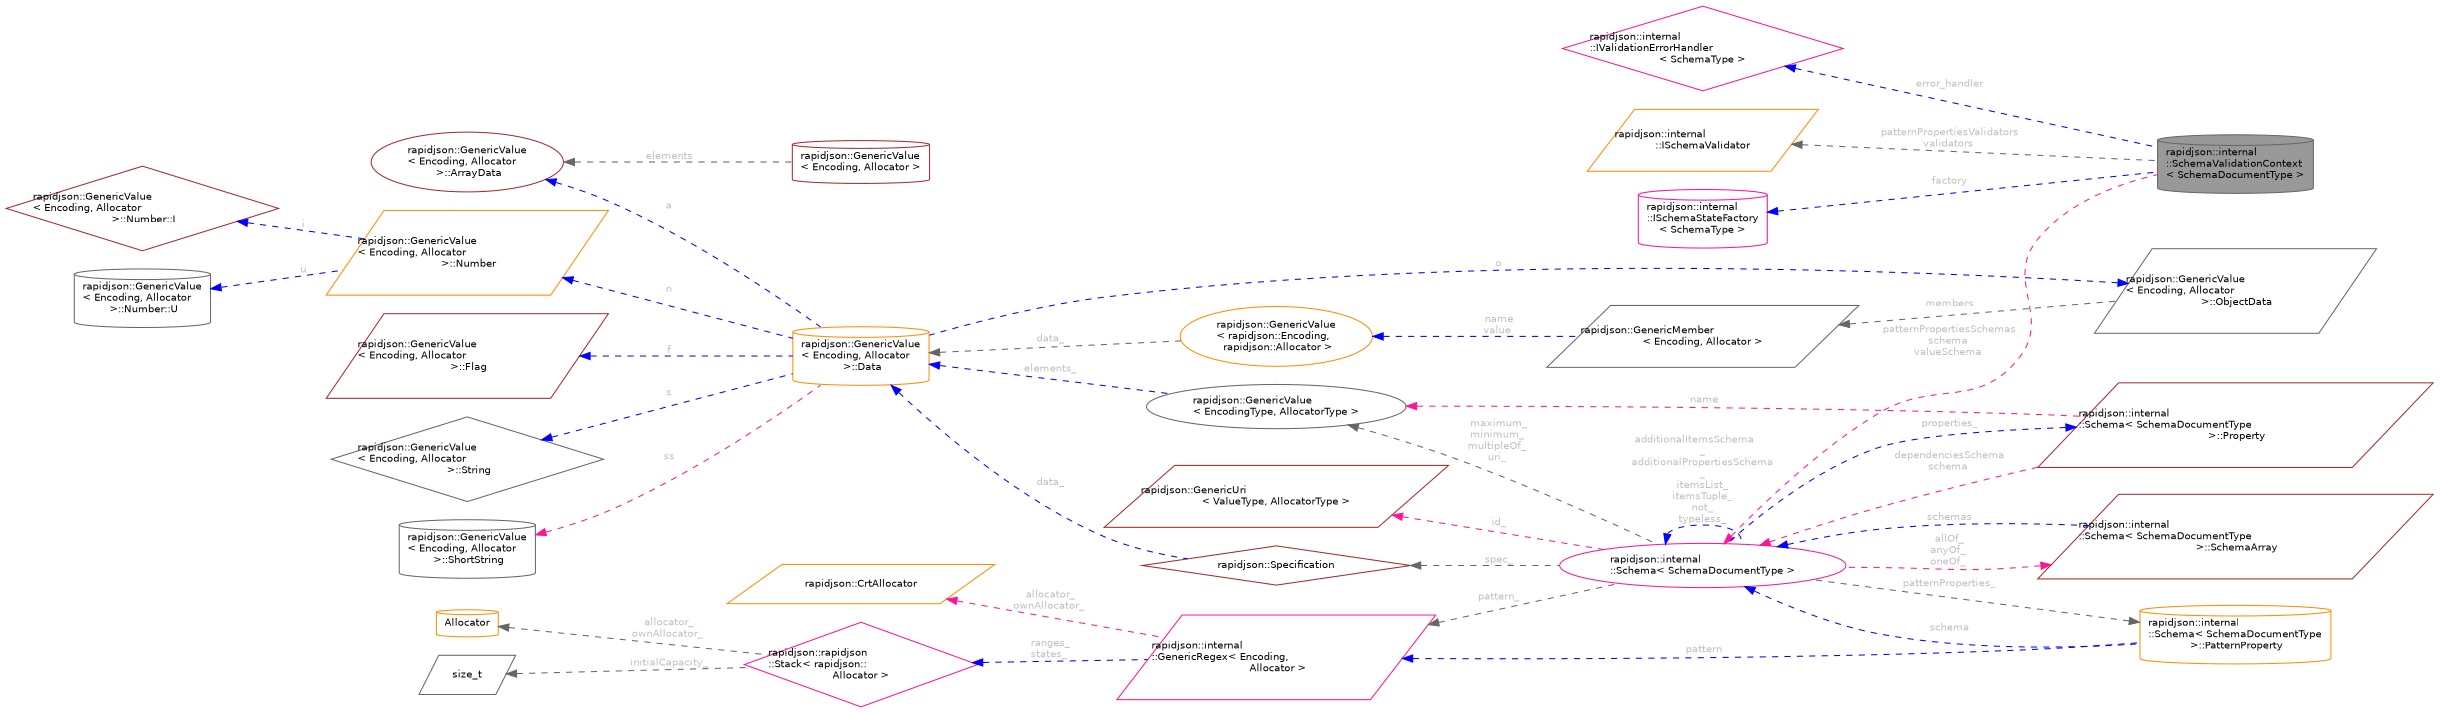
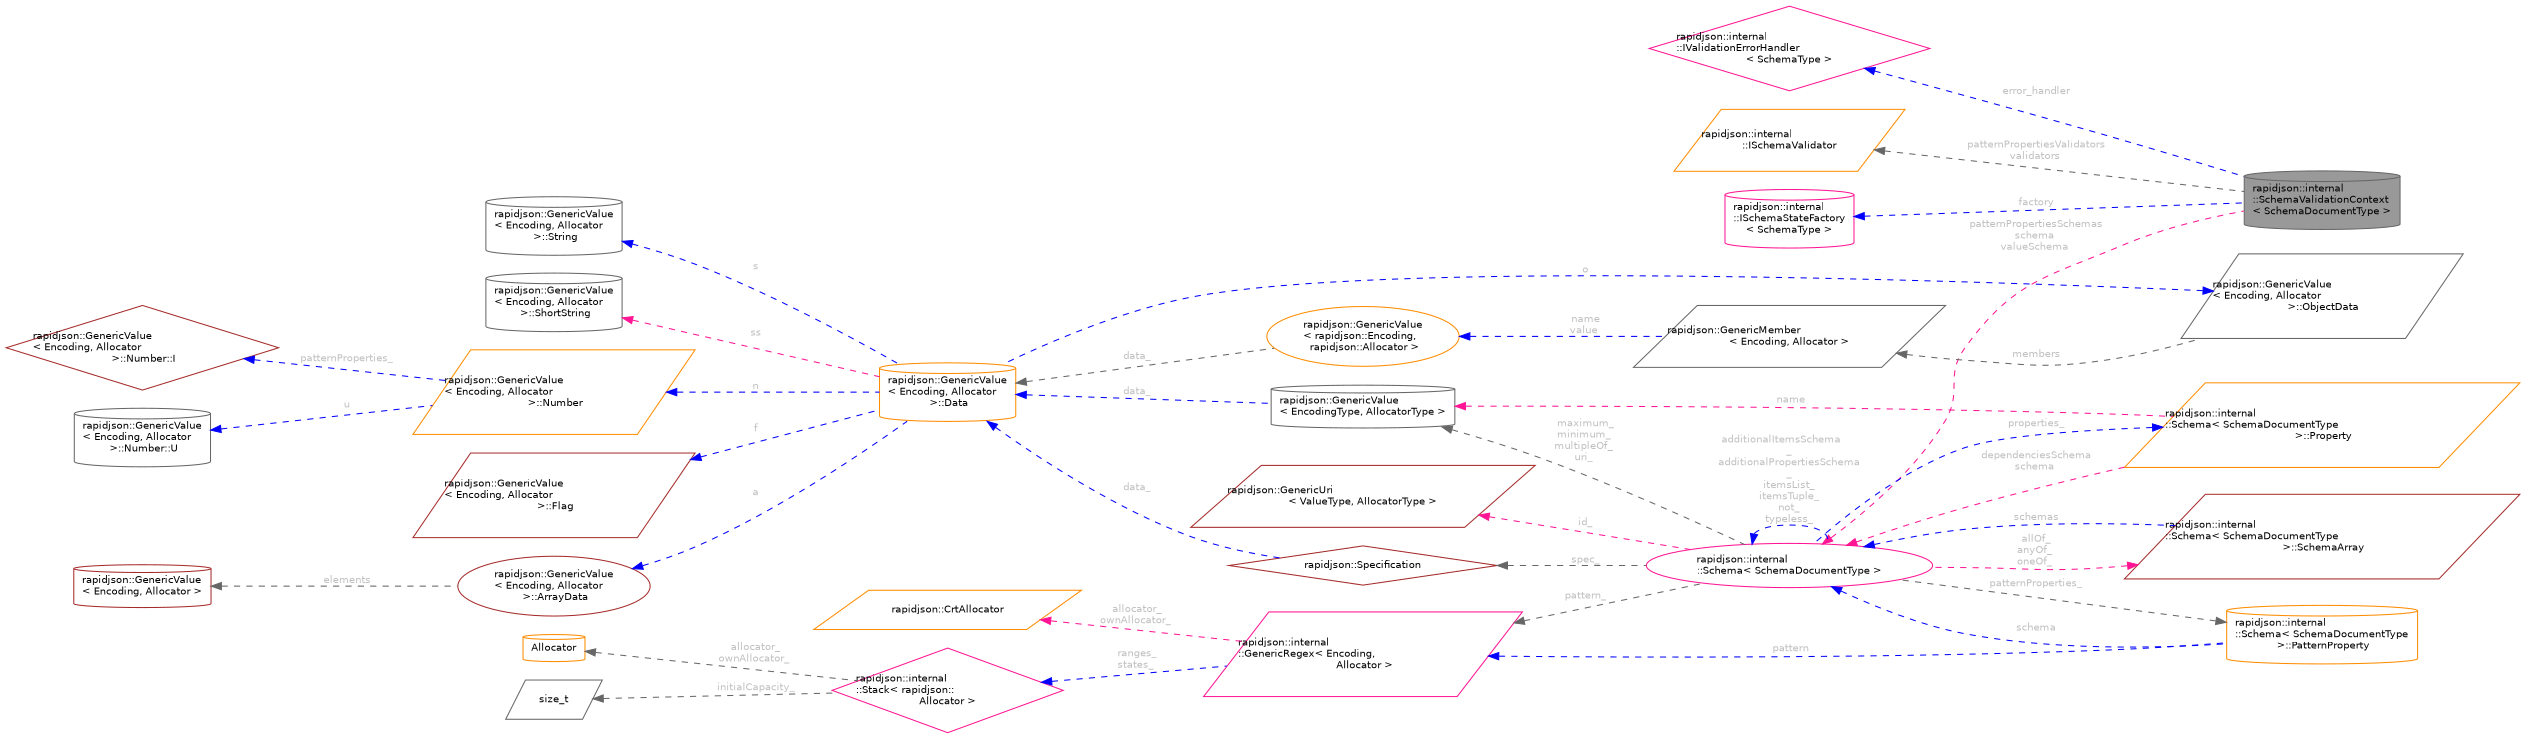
(683, 162) -> (340, 586)
(302, 224) -> (346, 359)
(1049, 369) -> (1136, 392)
(1276, 407) -> (1363, 407)
(2236, 425) -> (2322, 425)
(467, 459) -> (554, 226)
(861, 665) -> (948, 690)
